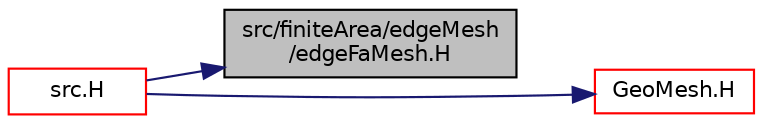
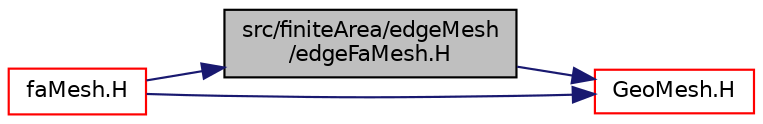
none -> (545, 71)
(77, 92) -> (77, 92)
